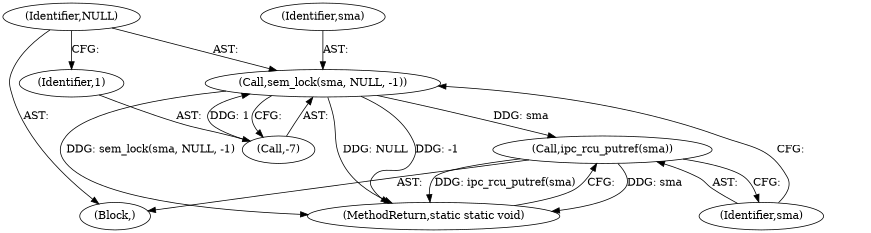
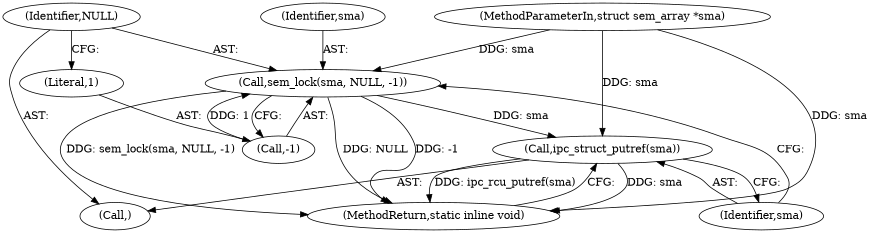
none -> (602, 17)
(72, 83) -> (72, 83)
(279, 150) -> (279, 150)
(602, 150) -> (602, 150)
(115, 216) -> (115, 216)
(434, 216) -> (434, 216)
